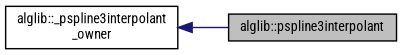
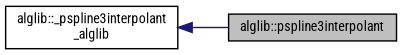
(92, 28) -> (92, 28)
